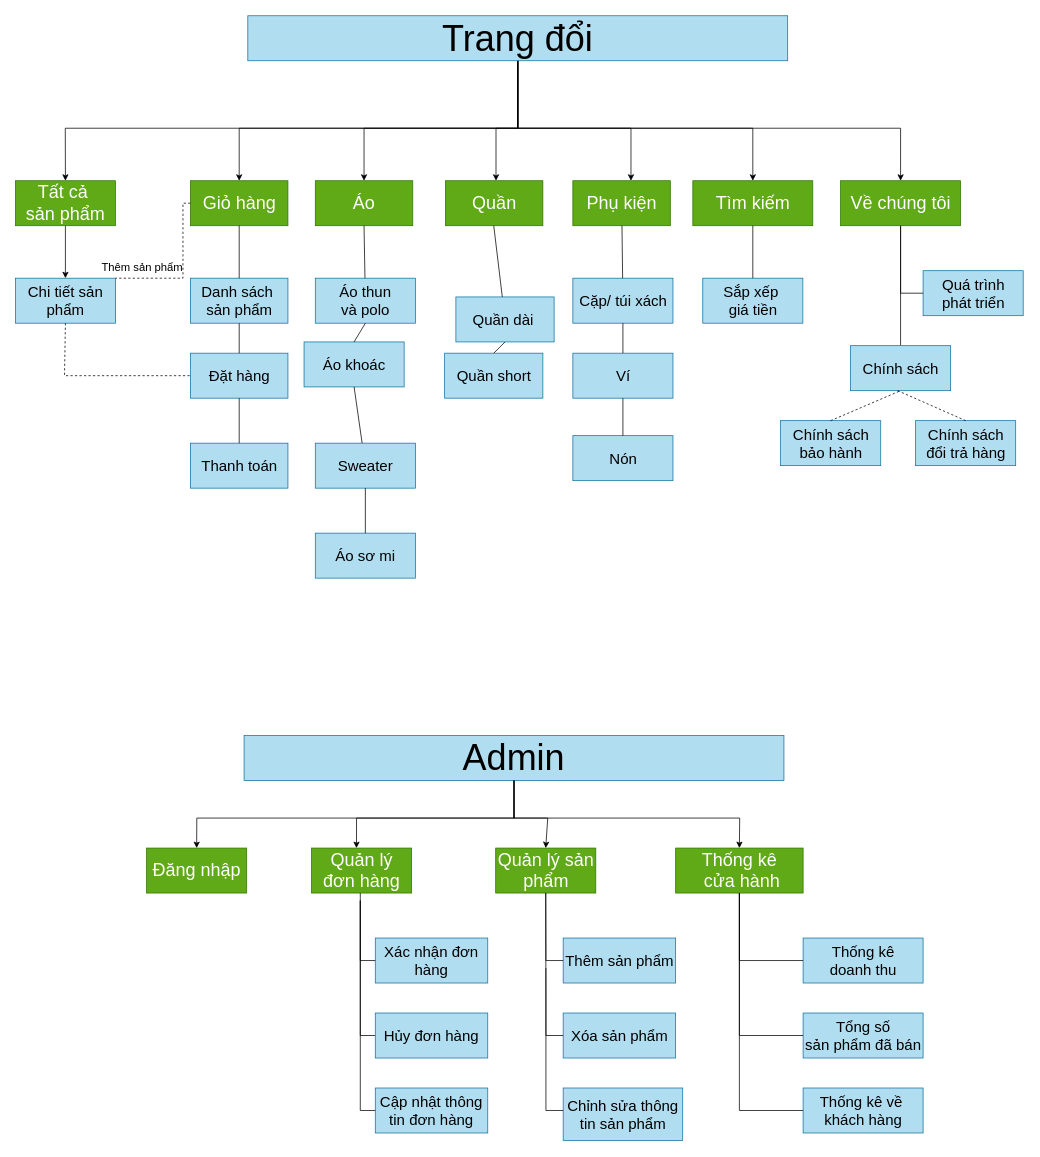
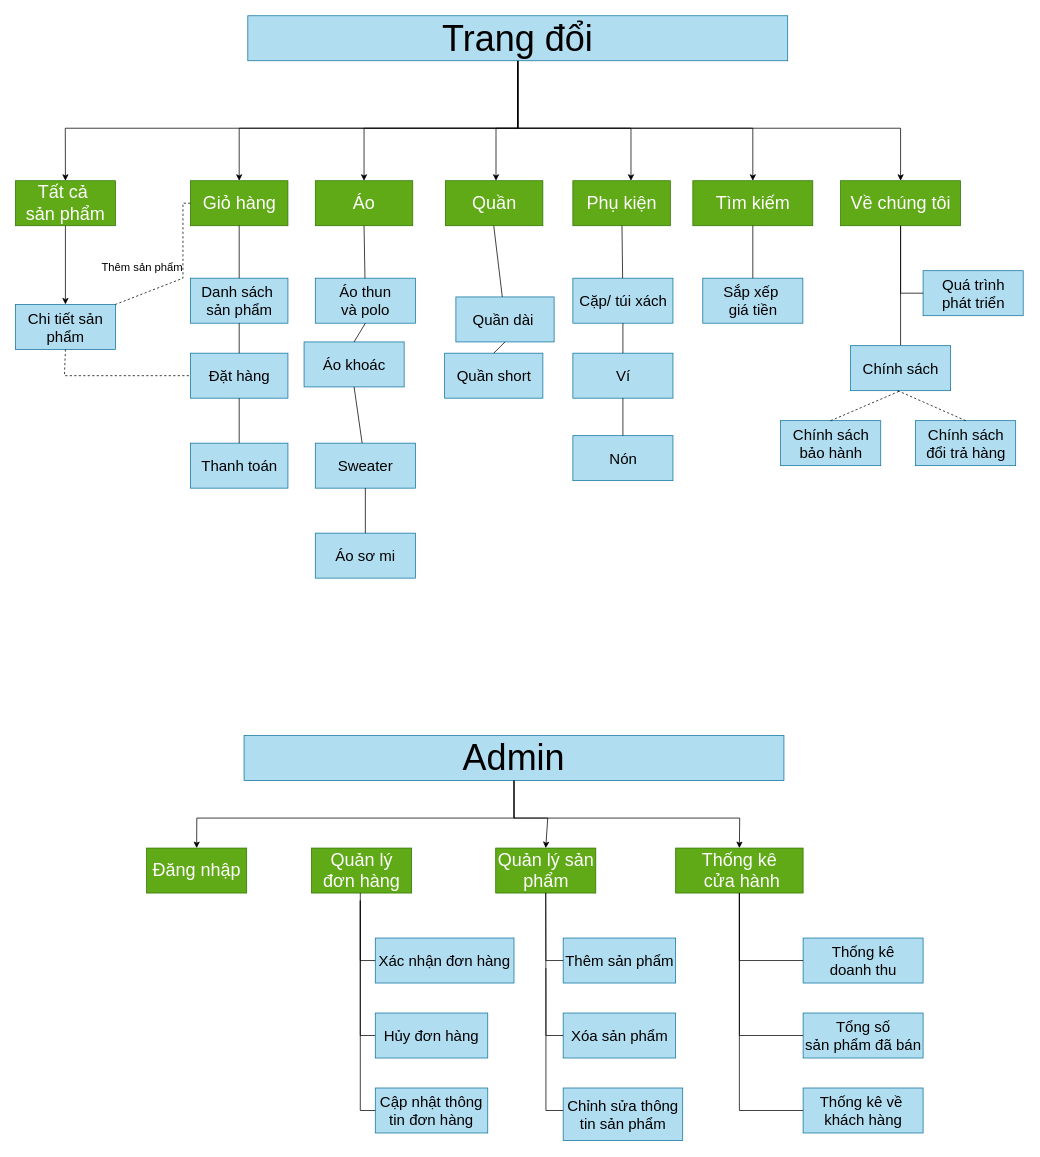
(65, 300) -> (65, 327)
(357, 831) -> none
(432, 960) -> (445, 960)
